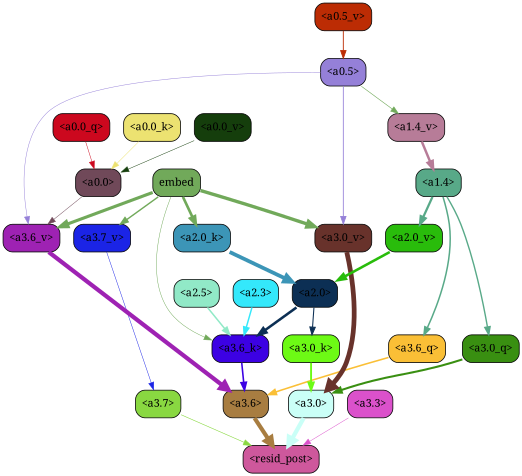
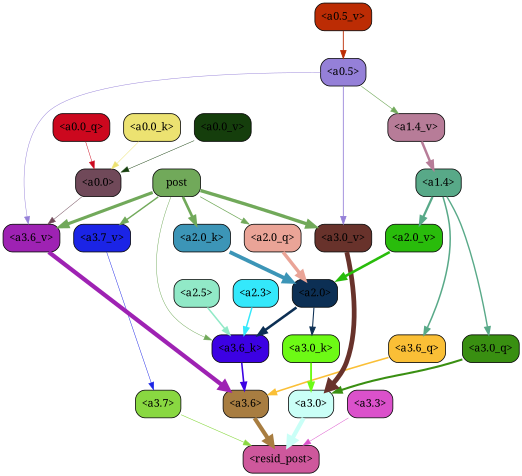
(177, 183) -> (177, 183)
none -> (273, 238)
